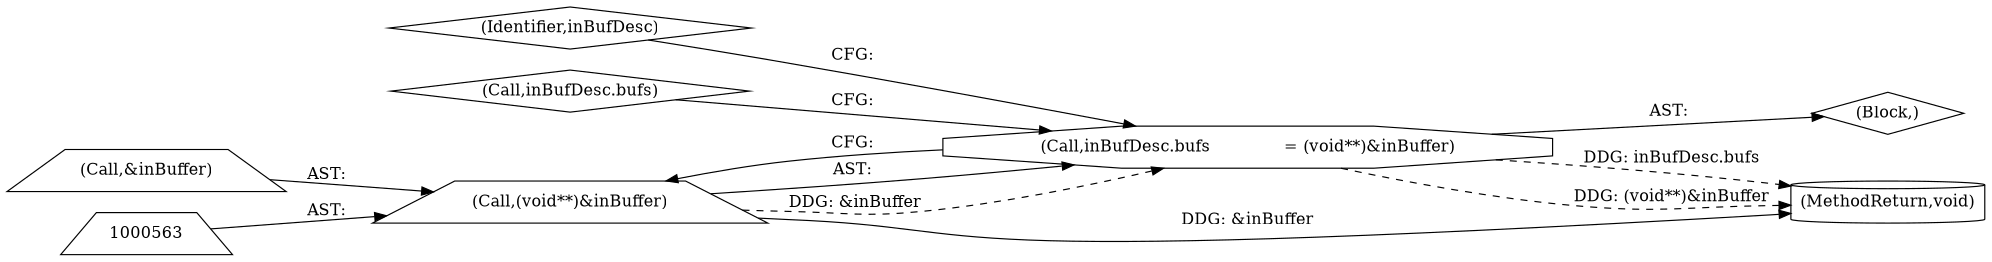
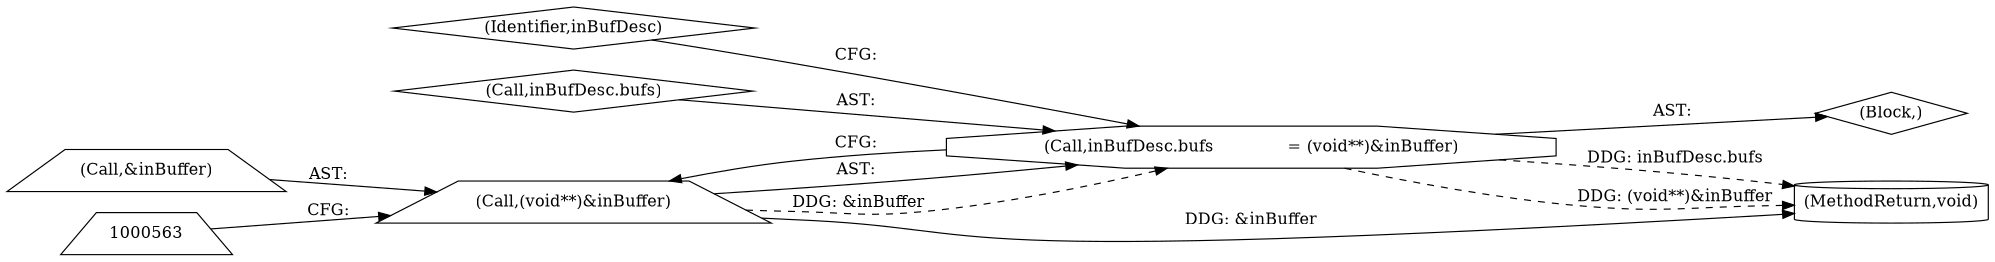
(855, 101) -> (859, 101)
(329, 211) -> (331, 211)
